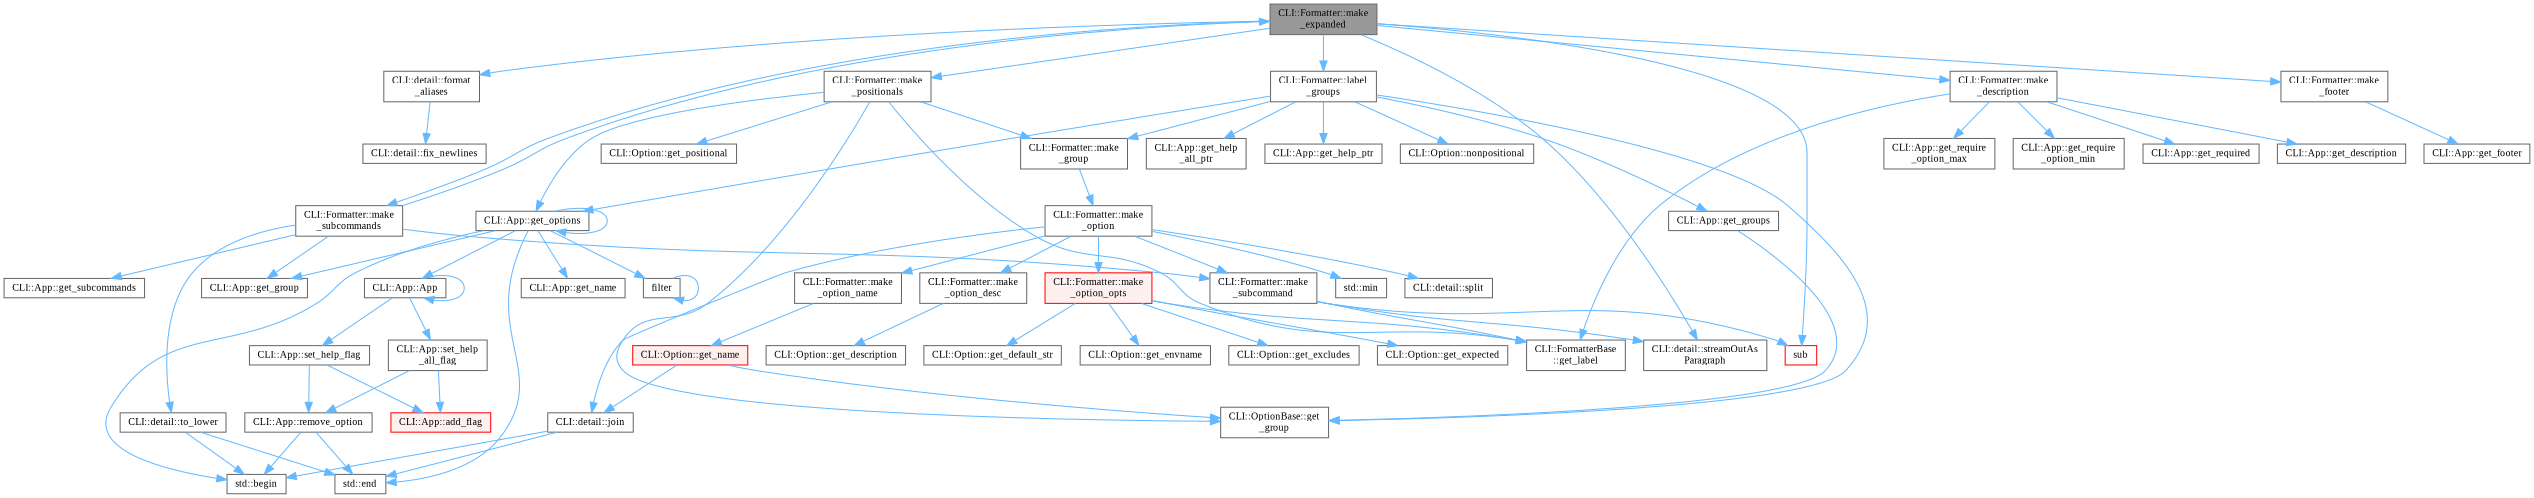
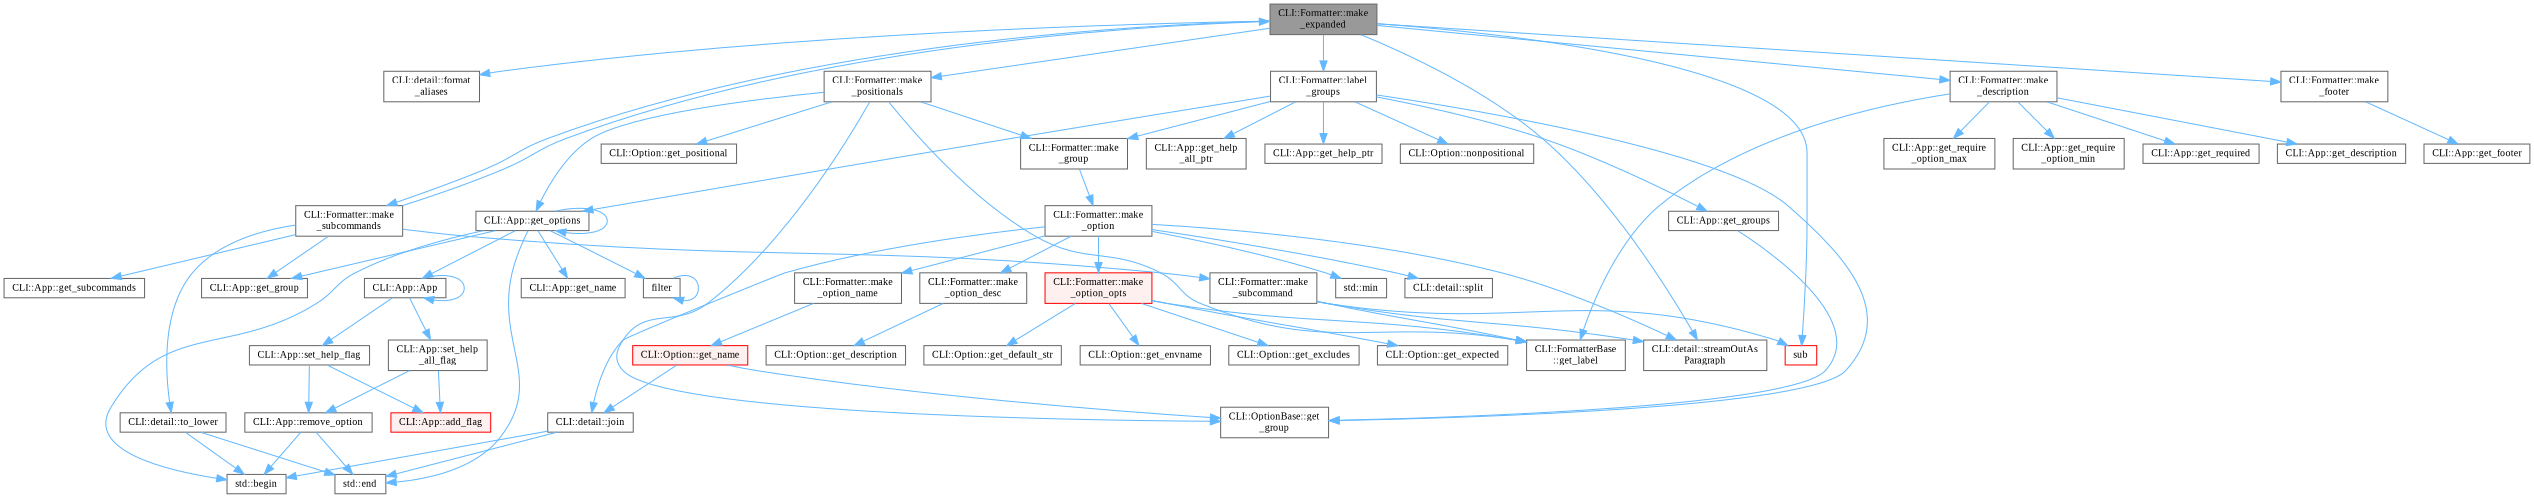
(425, 154) -> none
(1176, 253) -> (1415, 254)
